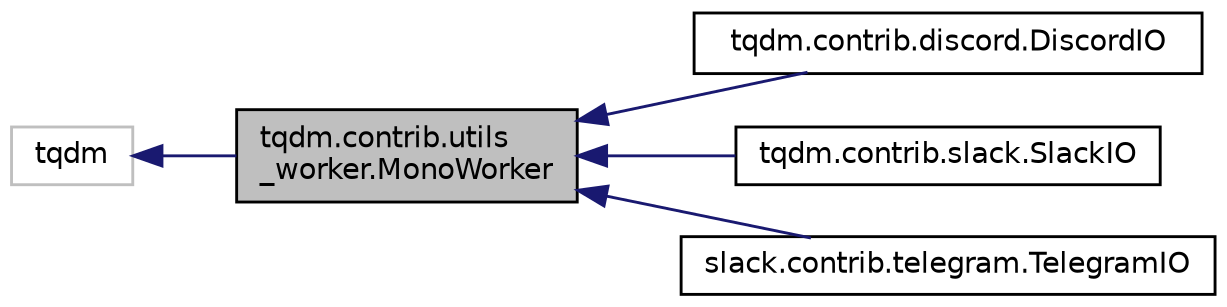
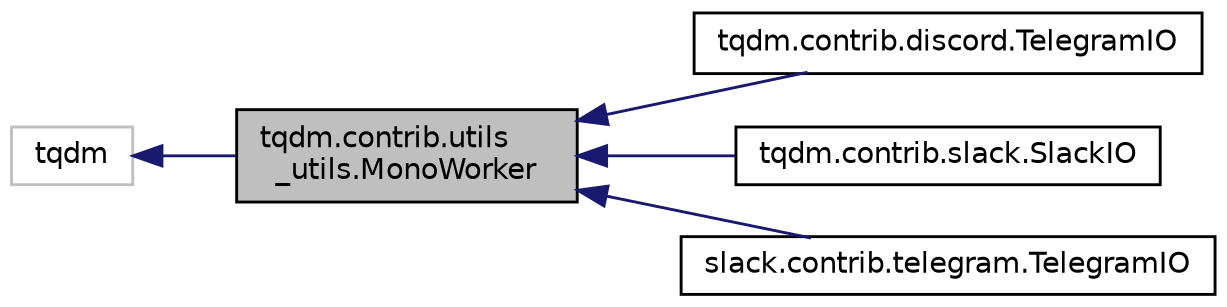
(948, 43) -> (948, 43)
(407, 156) -> (407, 156)
